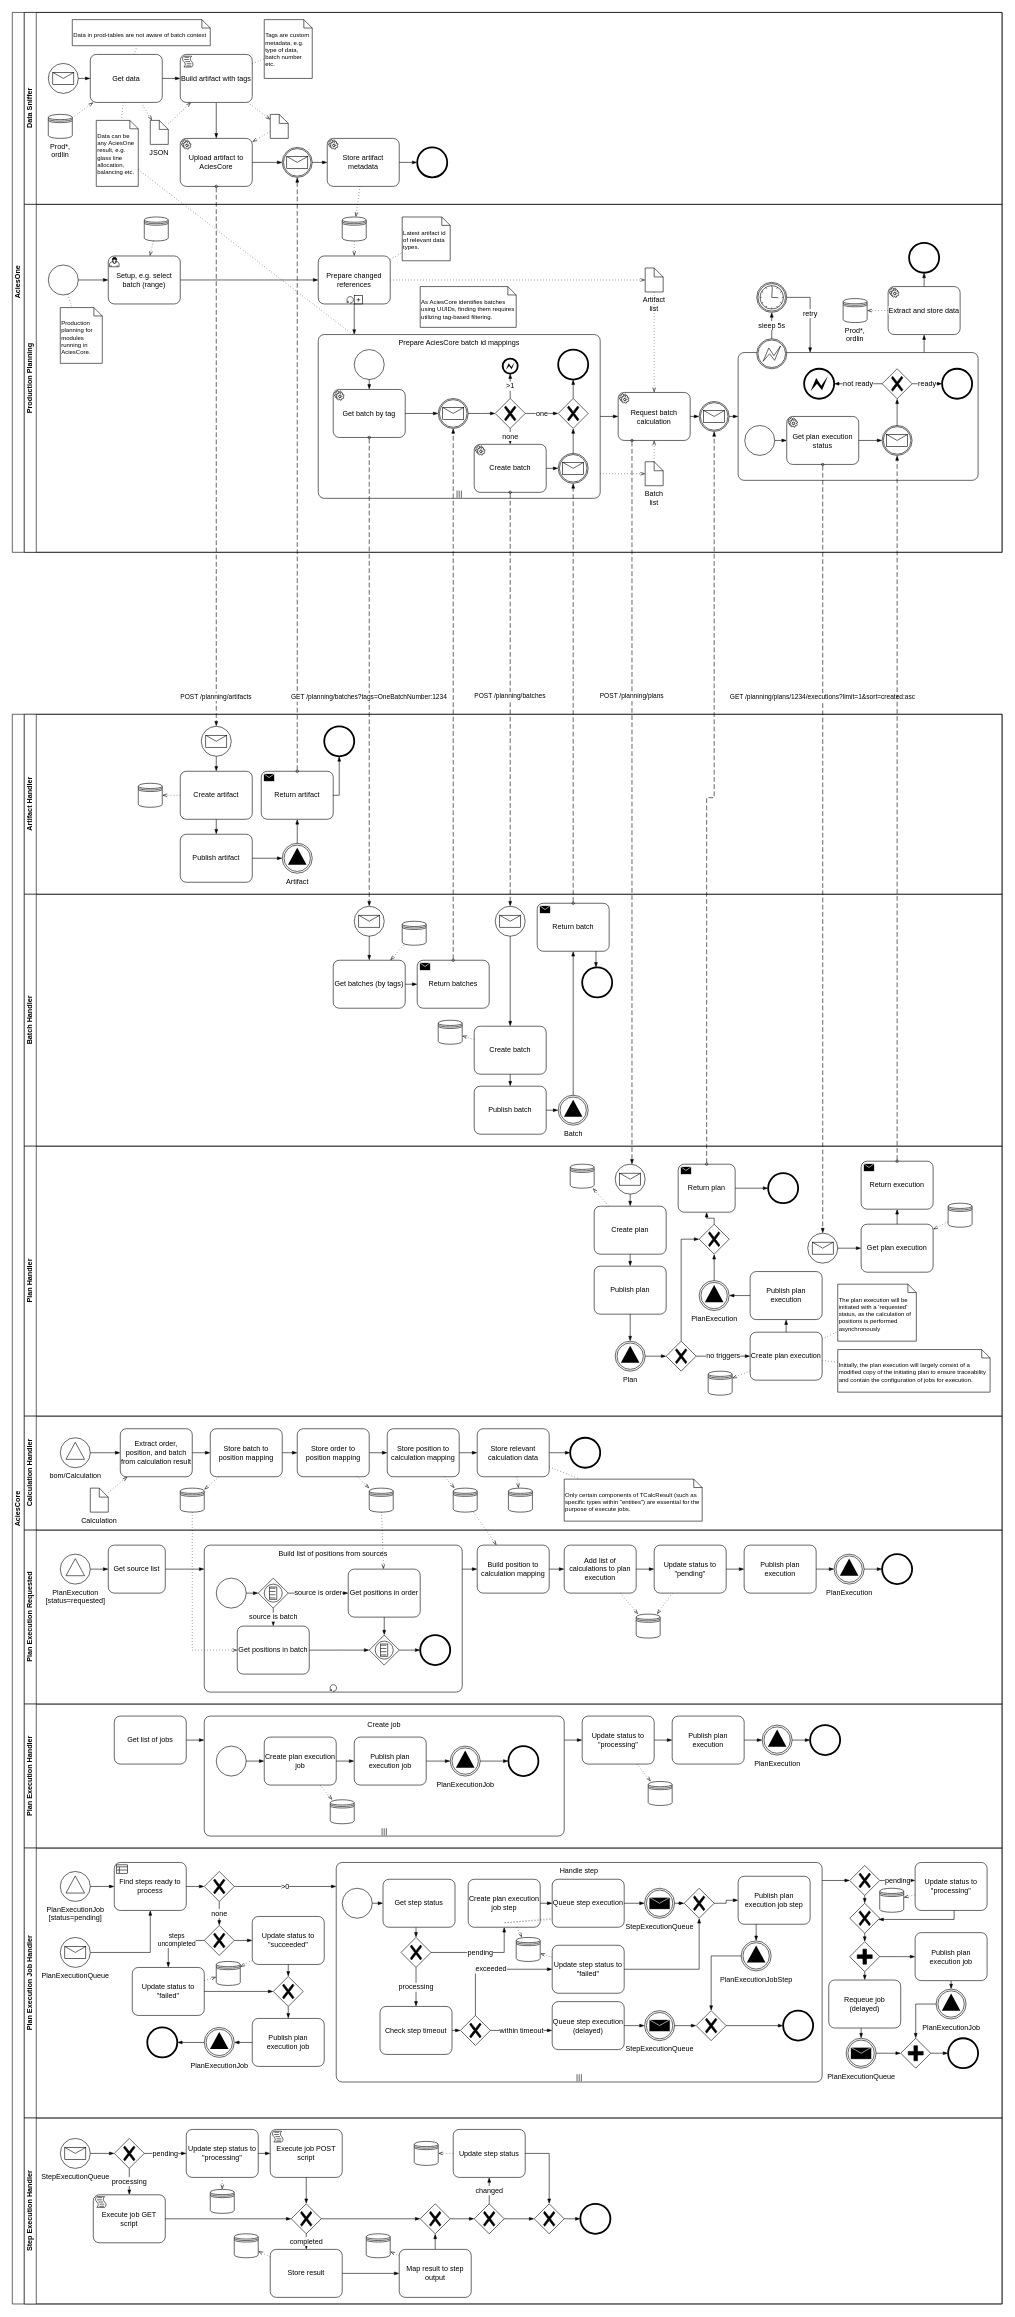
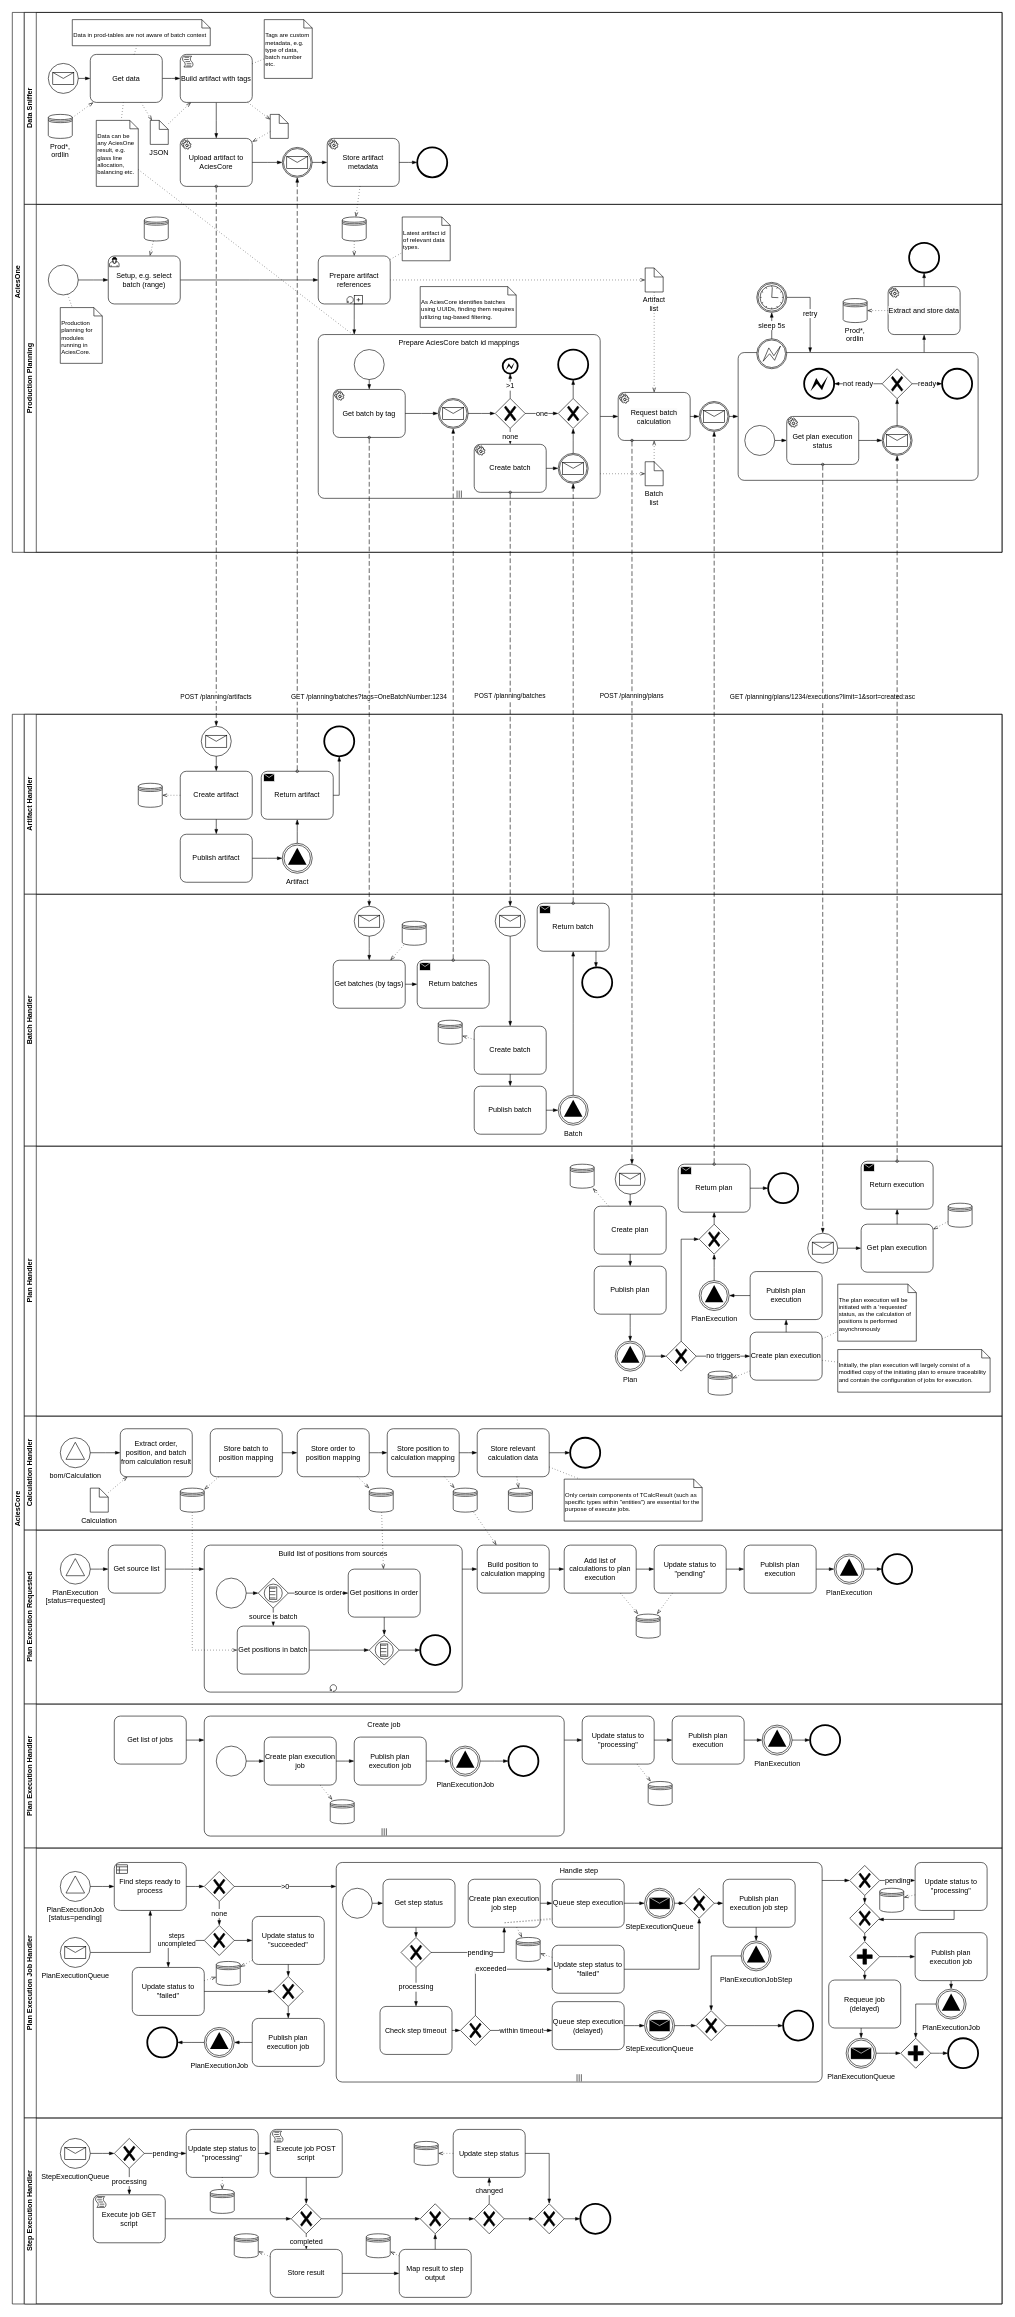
(354, 280) -> (354, 280)
(707, 1188) -> (714, 1188)
(204, 1453) -> none
(774, 1901) -> (759, 1904)
